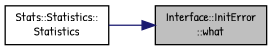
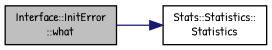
(125, 25) -> (133, 25)
